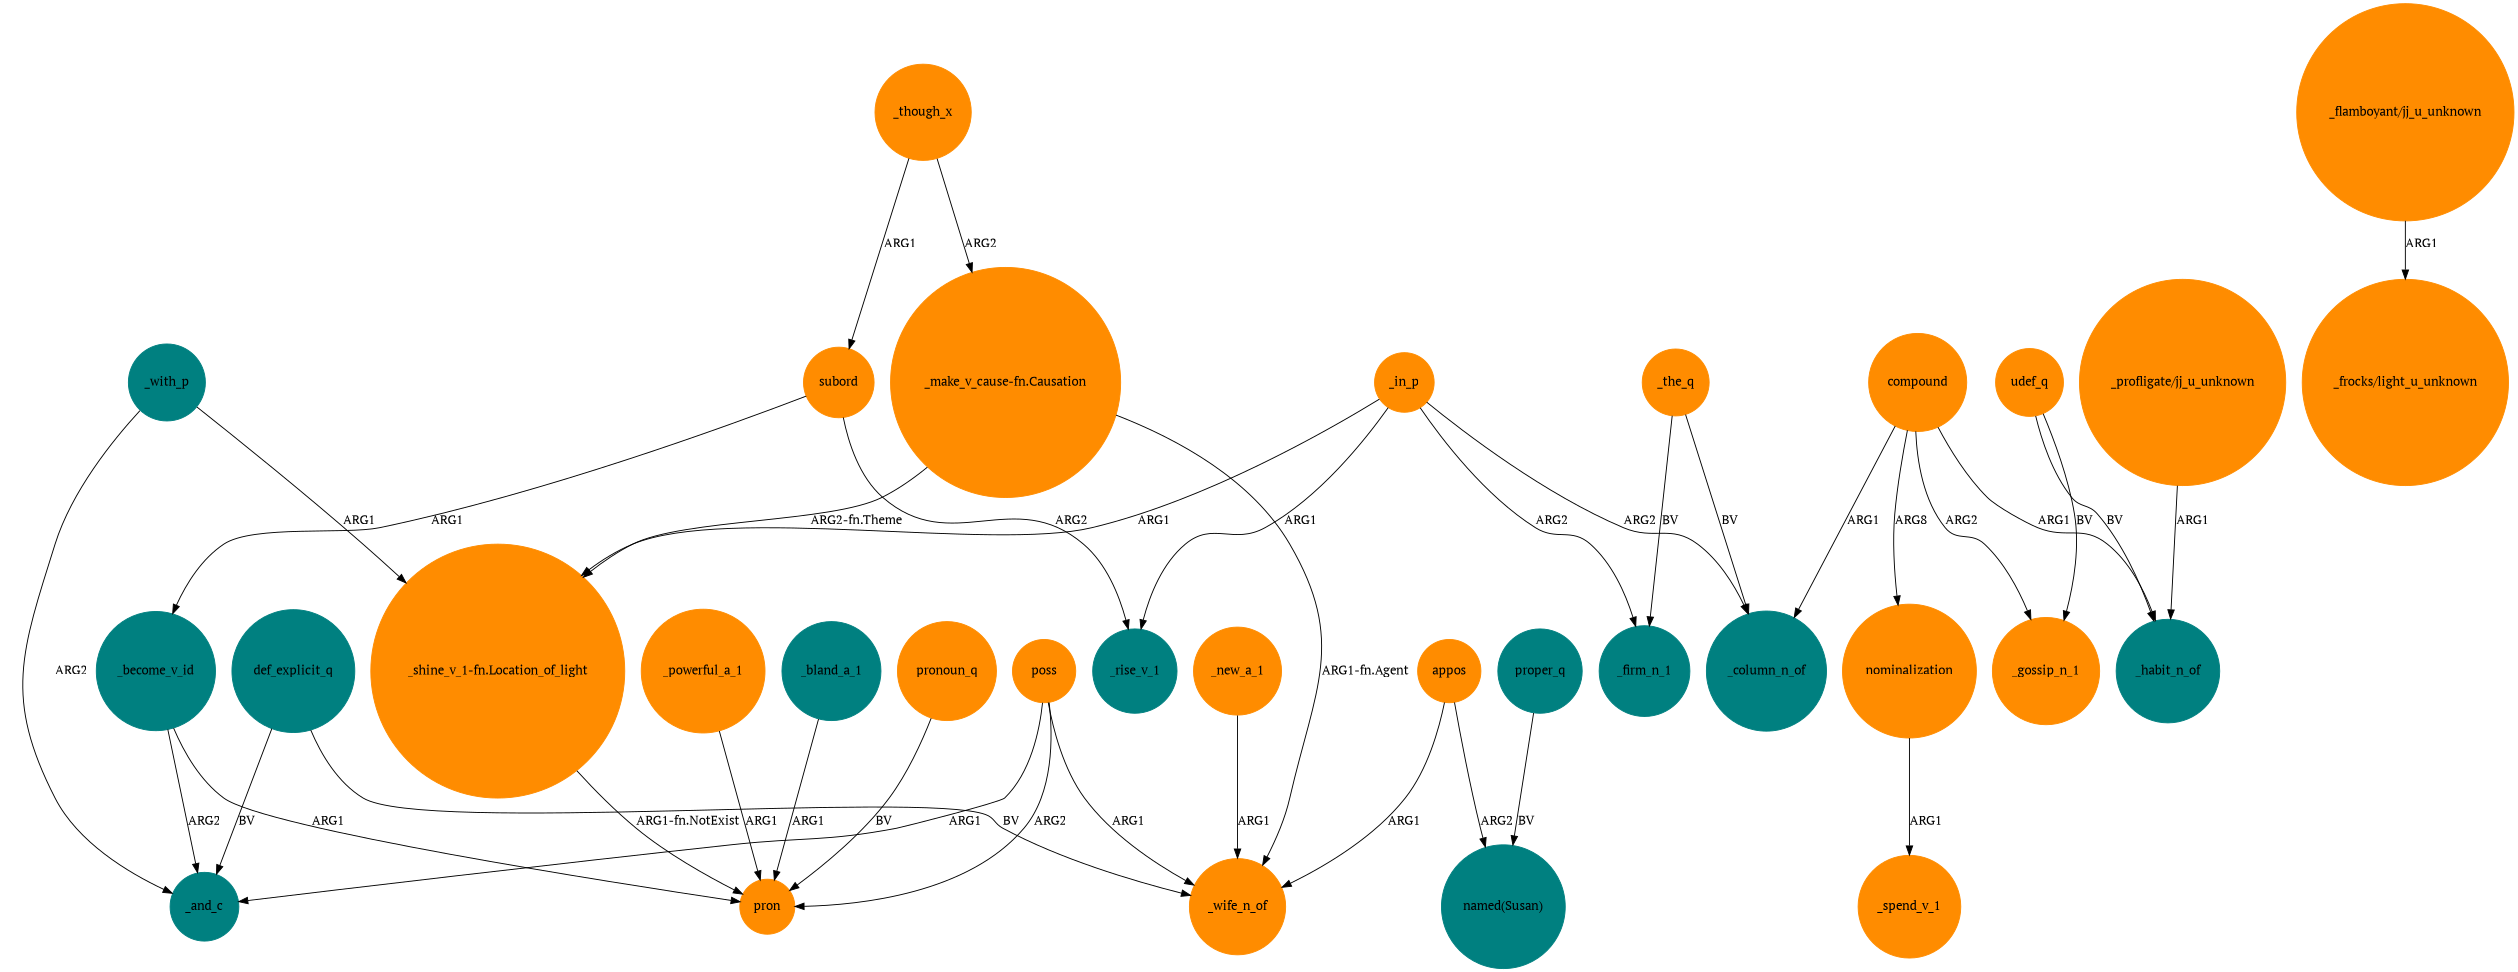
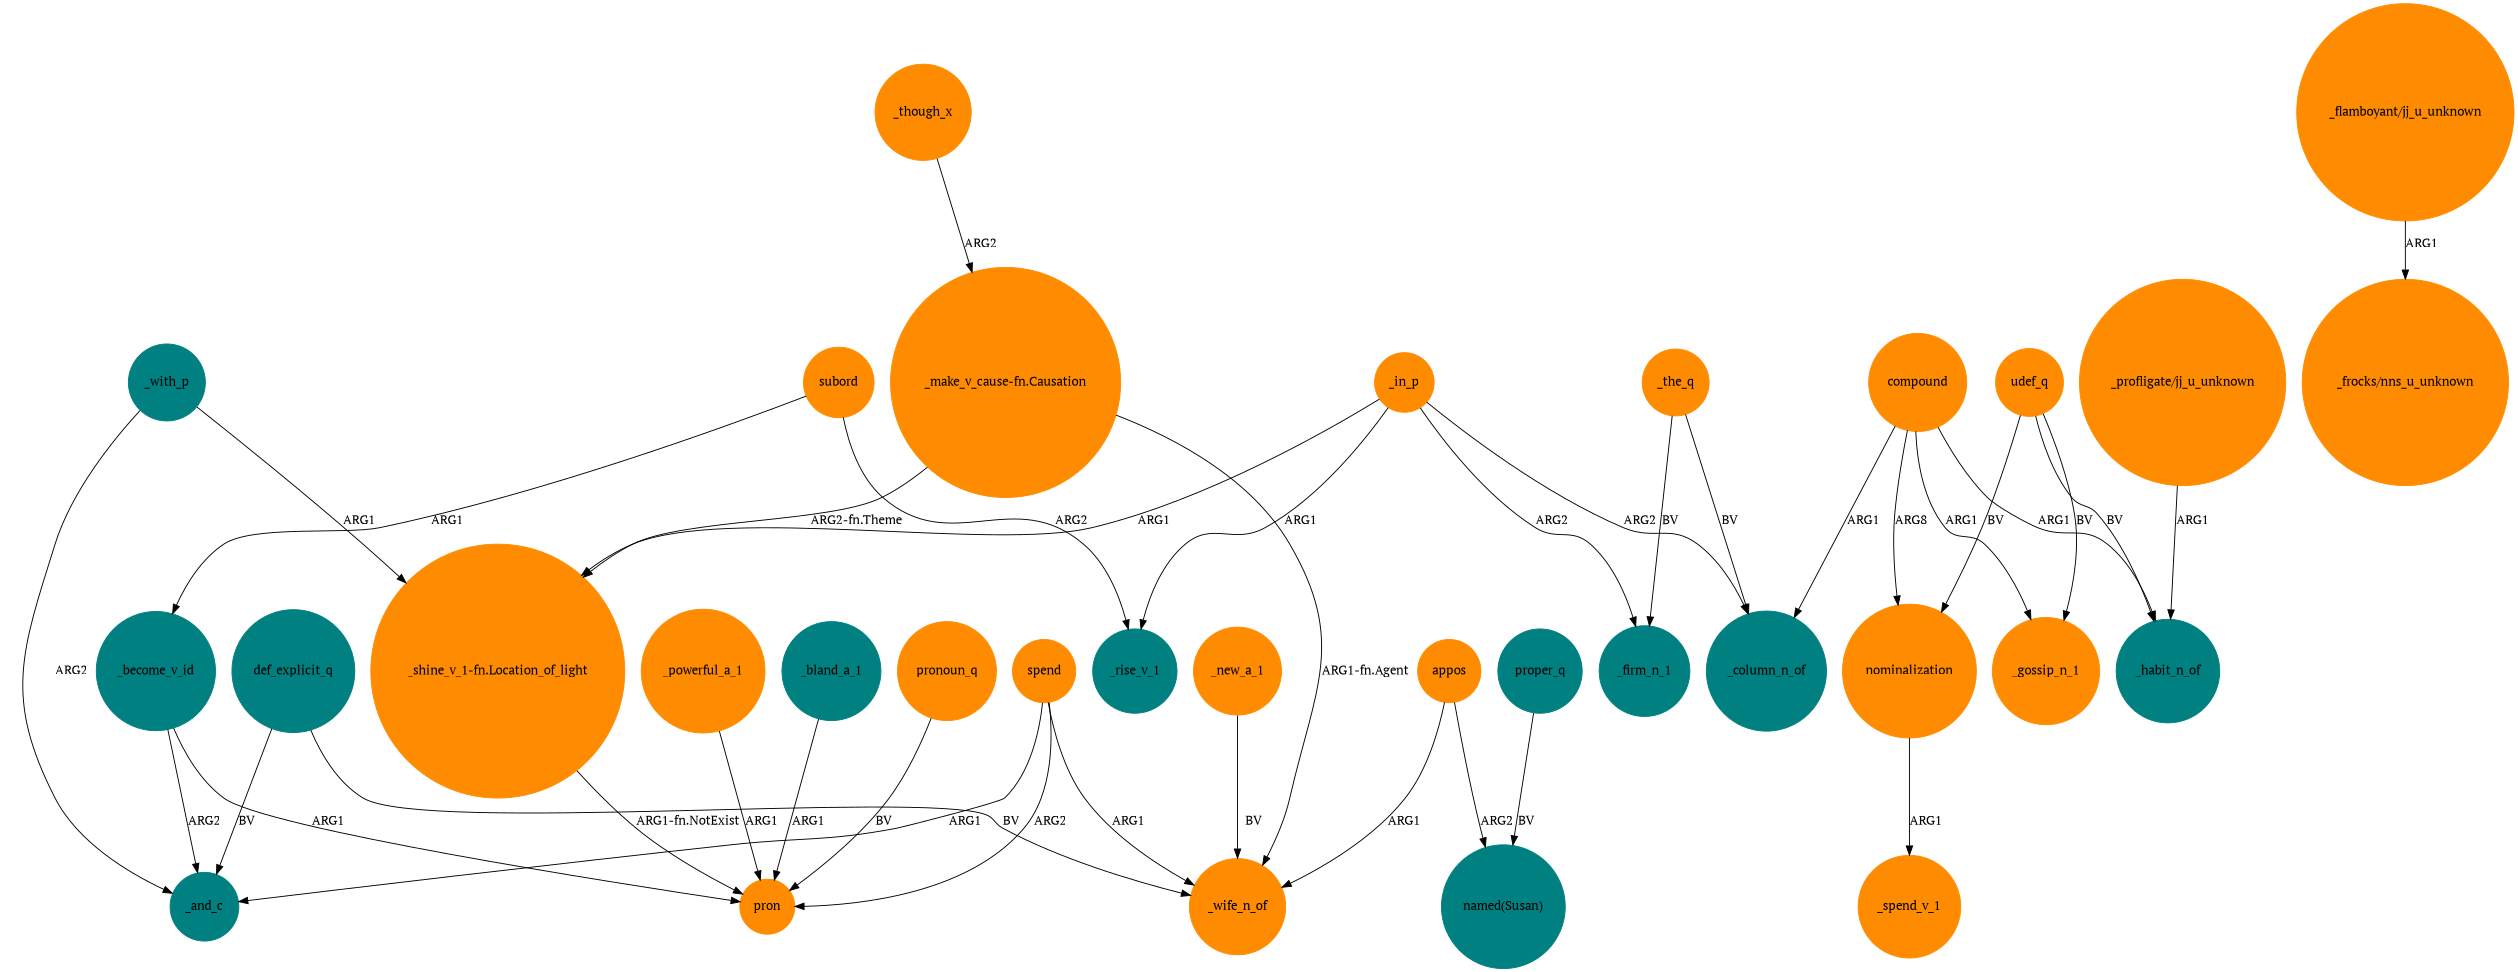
(880, 249) -> none
(2405, 382) -> (2405, 382)
none -> (1988, 512)
(1962, 521) -> (1962, 521)
(1044, 671) -> (1044, 671)
(1254, 821) -> (1254, 821)
